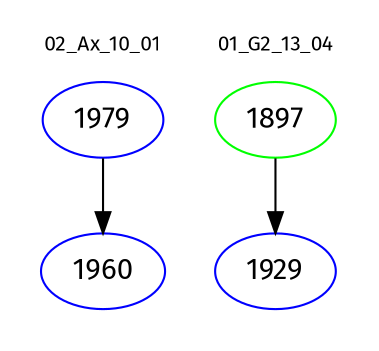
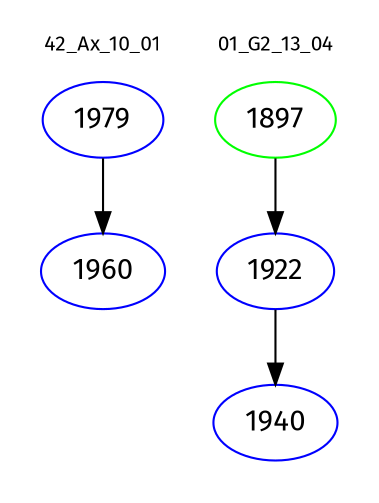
(103, 45) -> (103, 45)
(275, 271) -> (275, 271)
none -> (275, 423)
